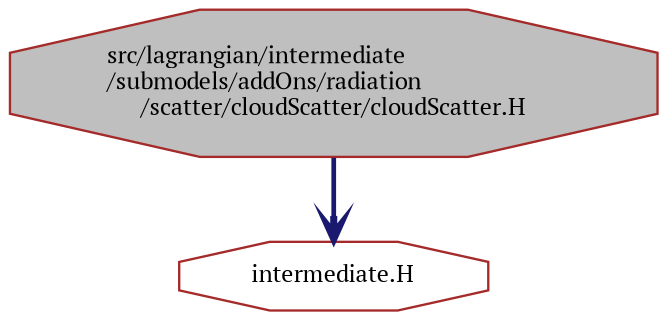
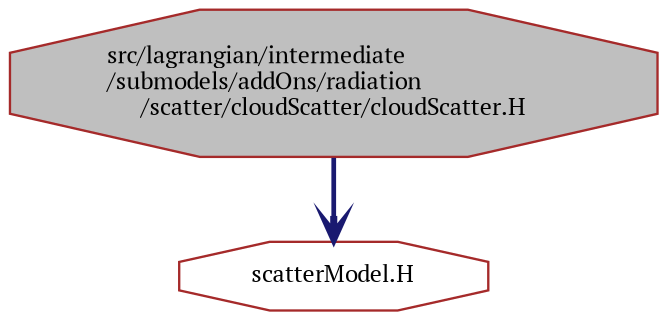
(334, 276) -> (334, 276)
